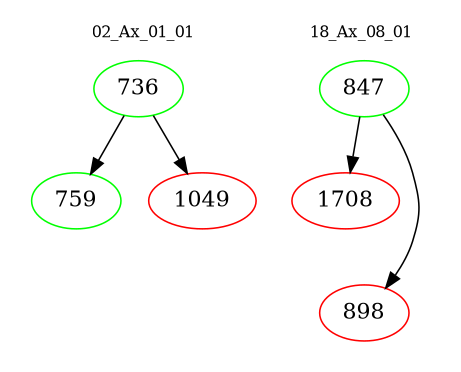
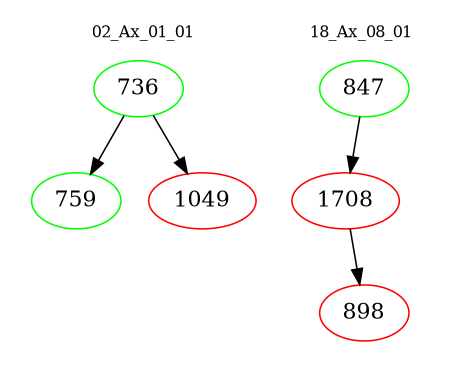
(417, 193) -> (354, 249)
